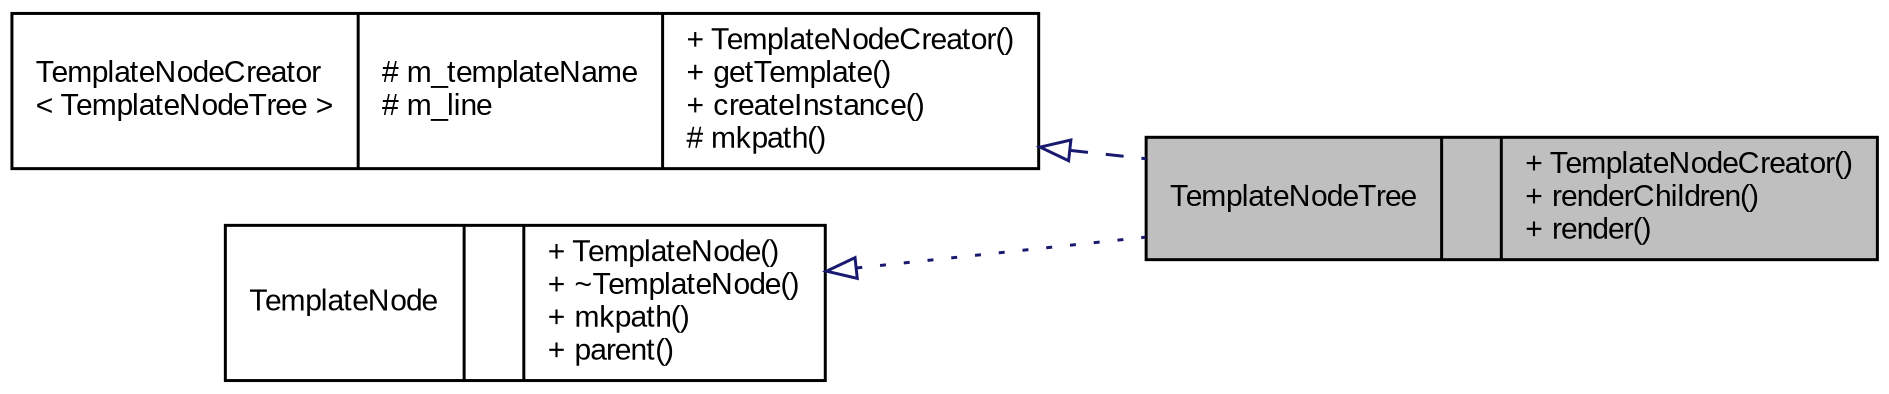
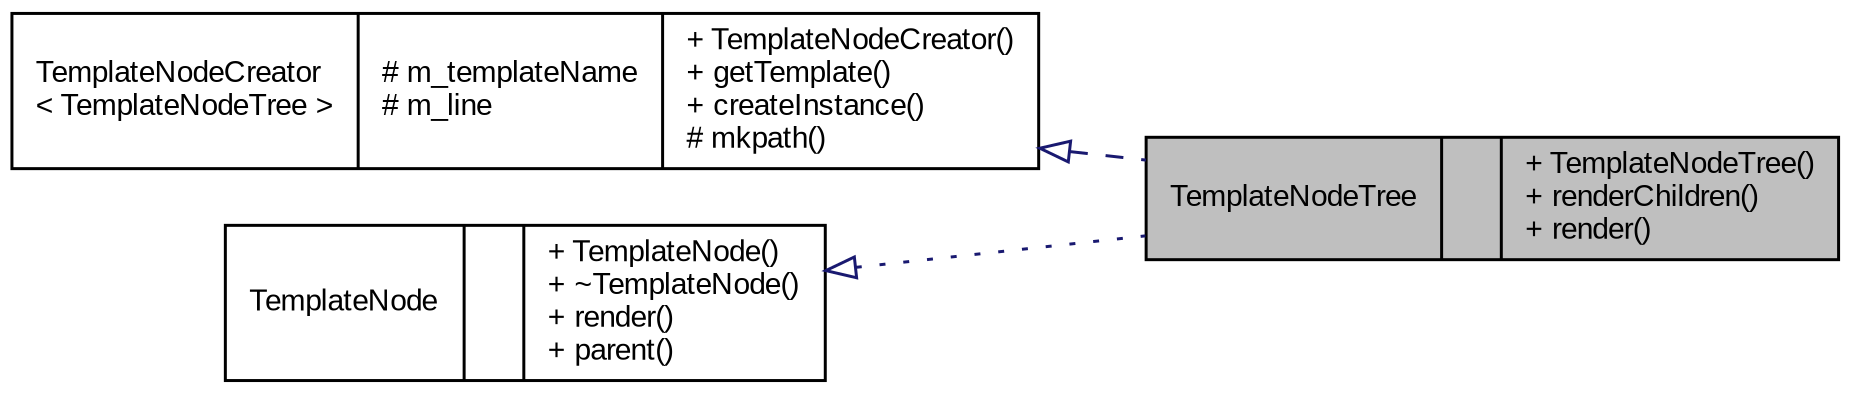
(1689, 164) -> (1670, 164)
(619, 318) -> (612, 318)
